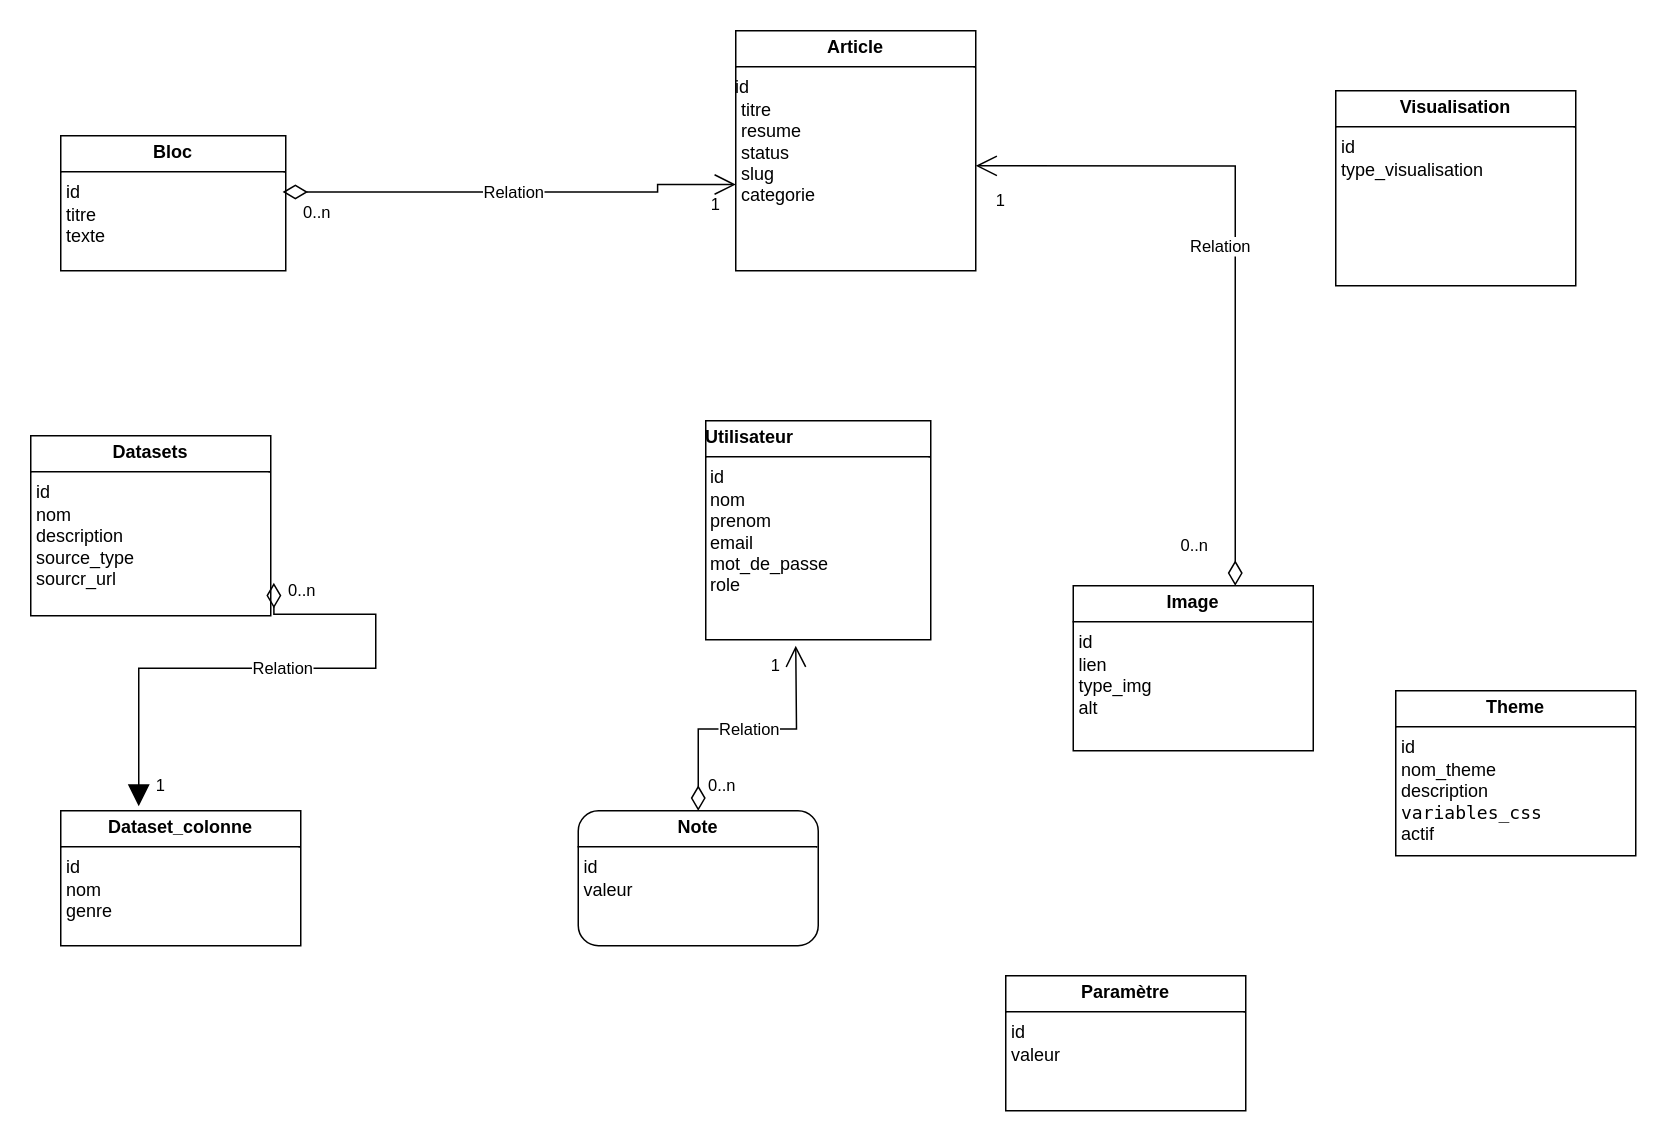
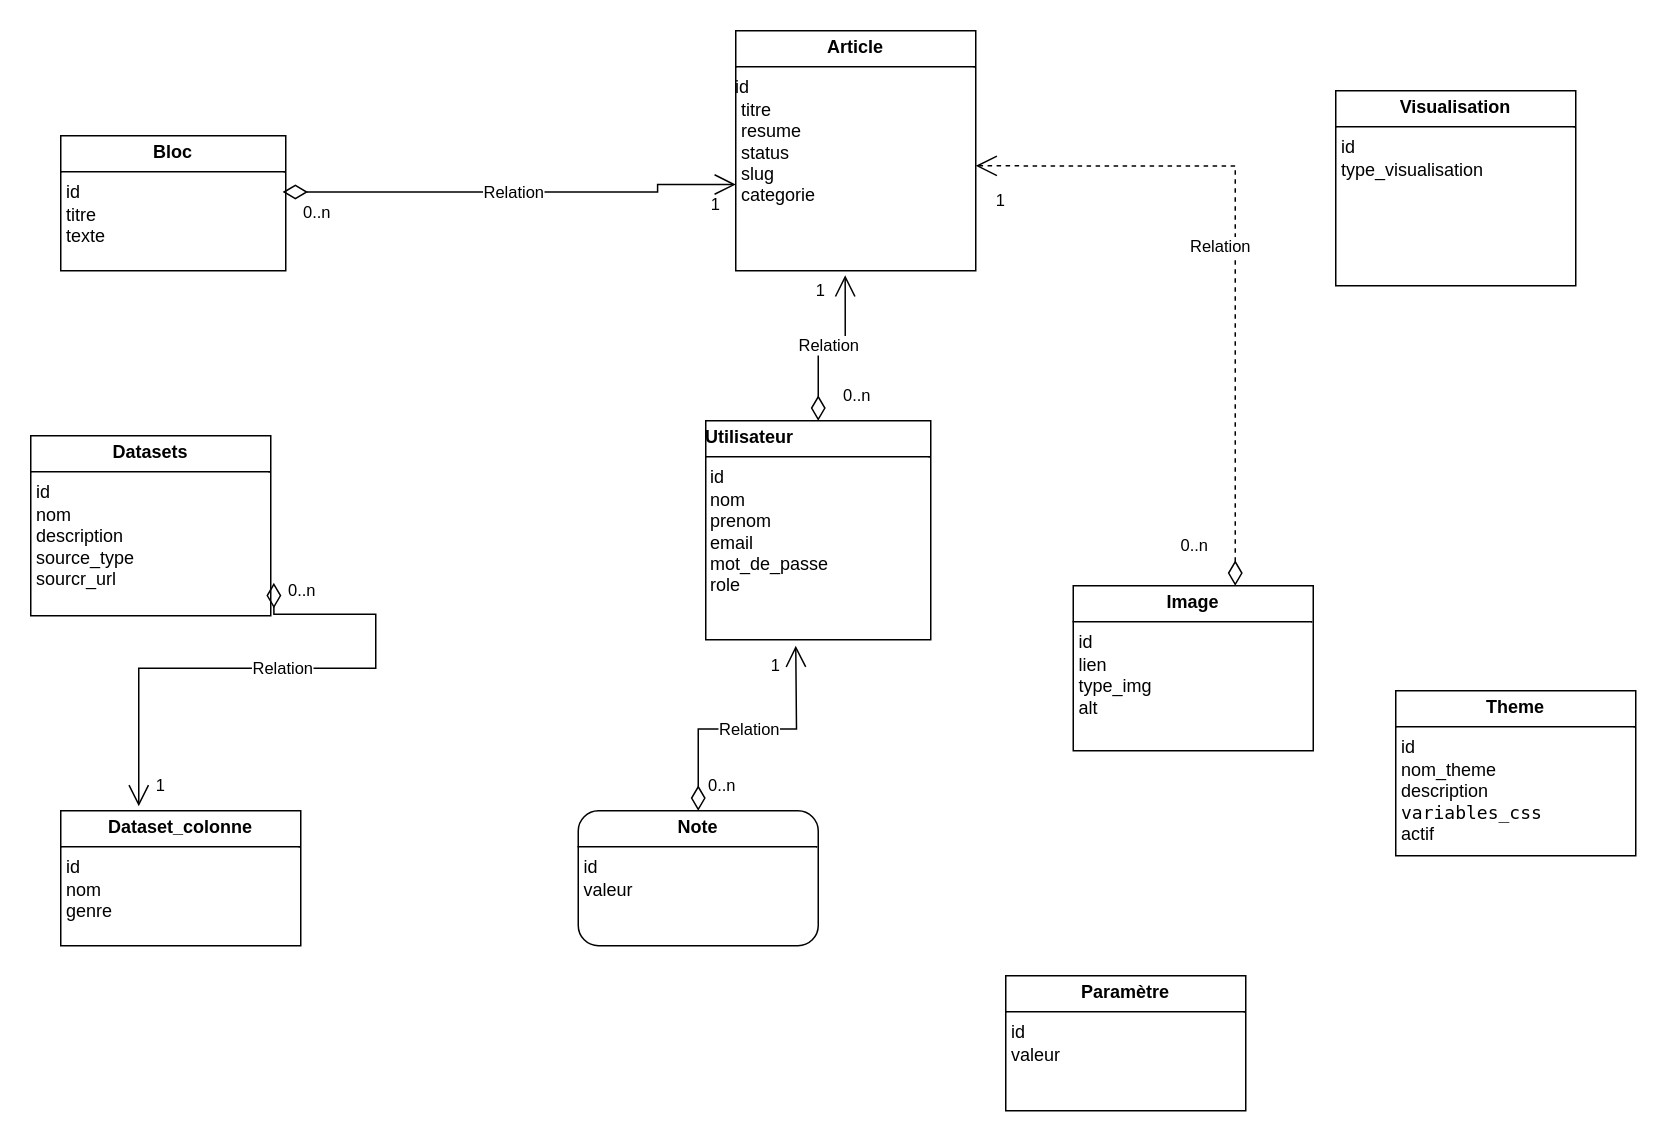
(1142, 166) -> (1142, 166)
none -> (839, 346)
(139, 783) -> (139, 791)
